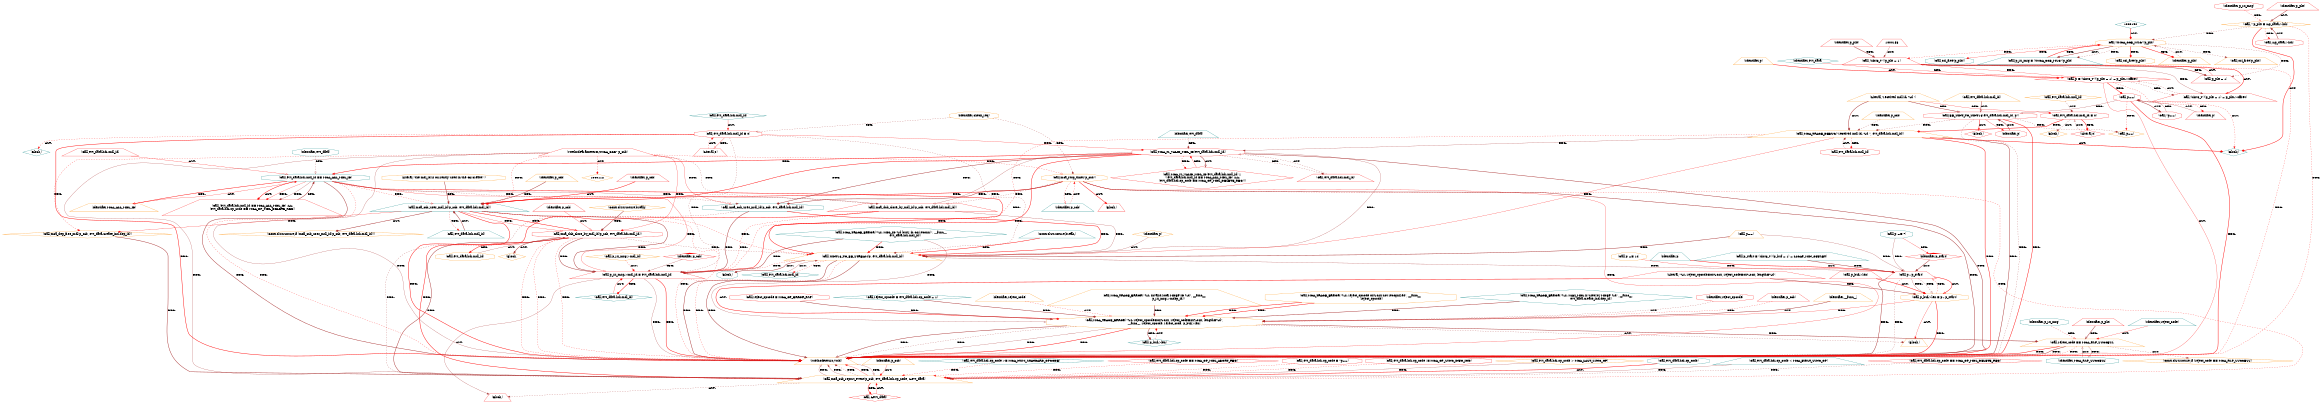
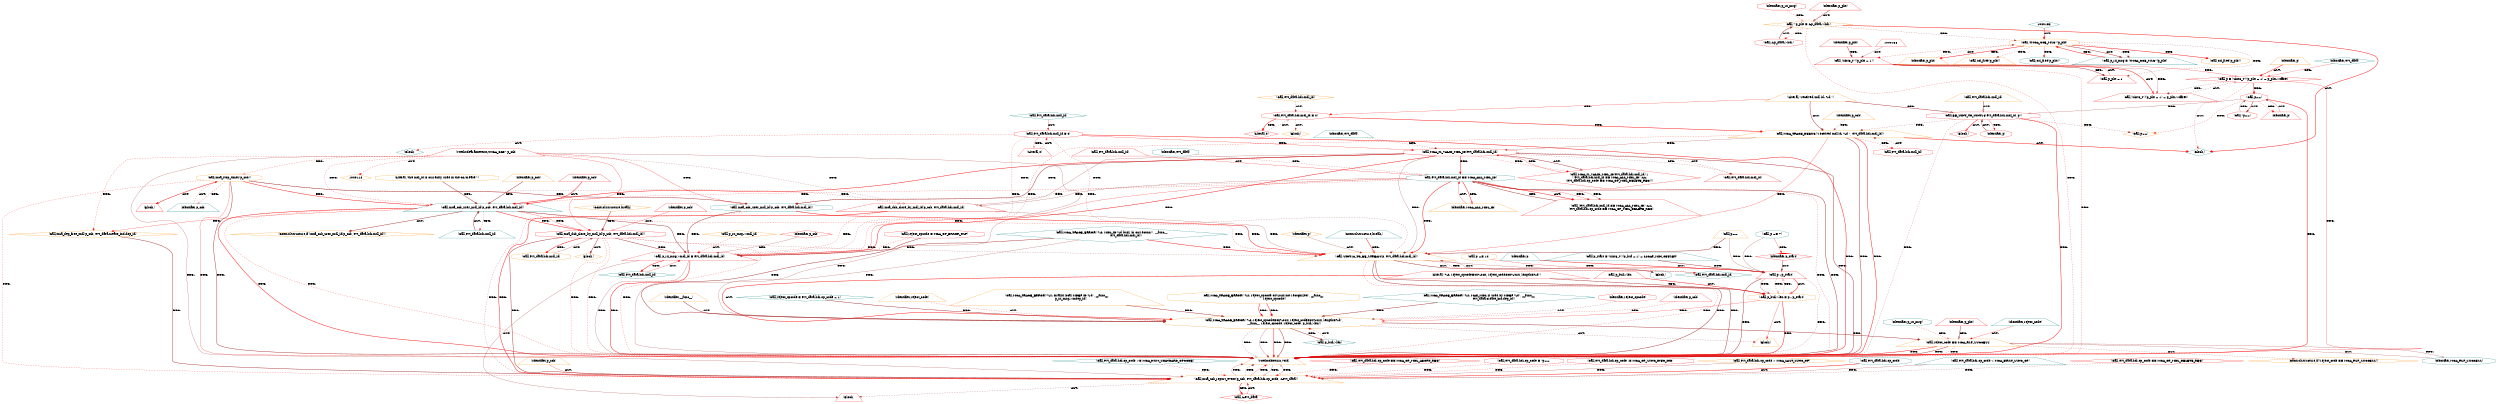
(974, 116) -> none
(2203, 221) -> (2331, 221)
(763, 268) -> (828, 254)
